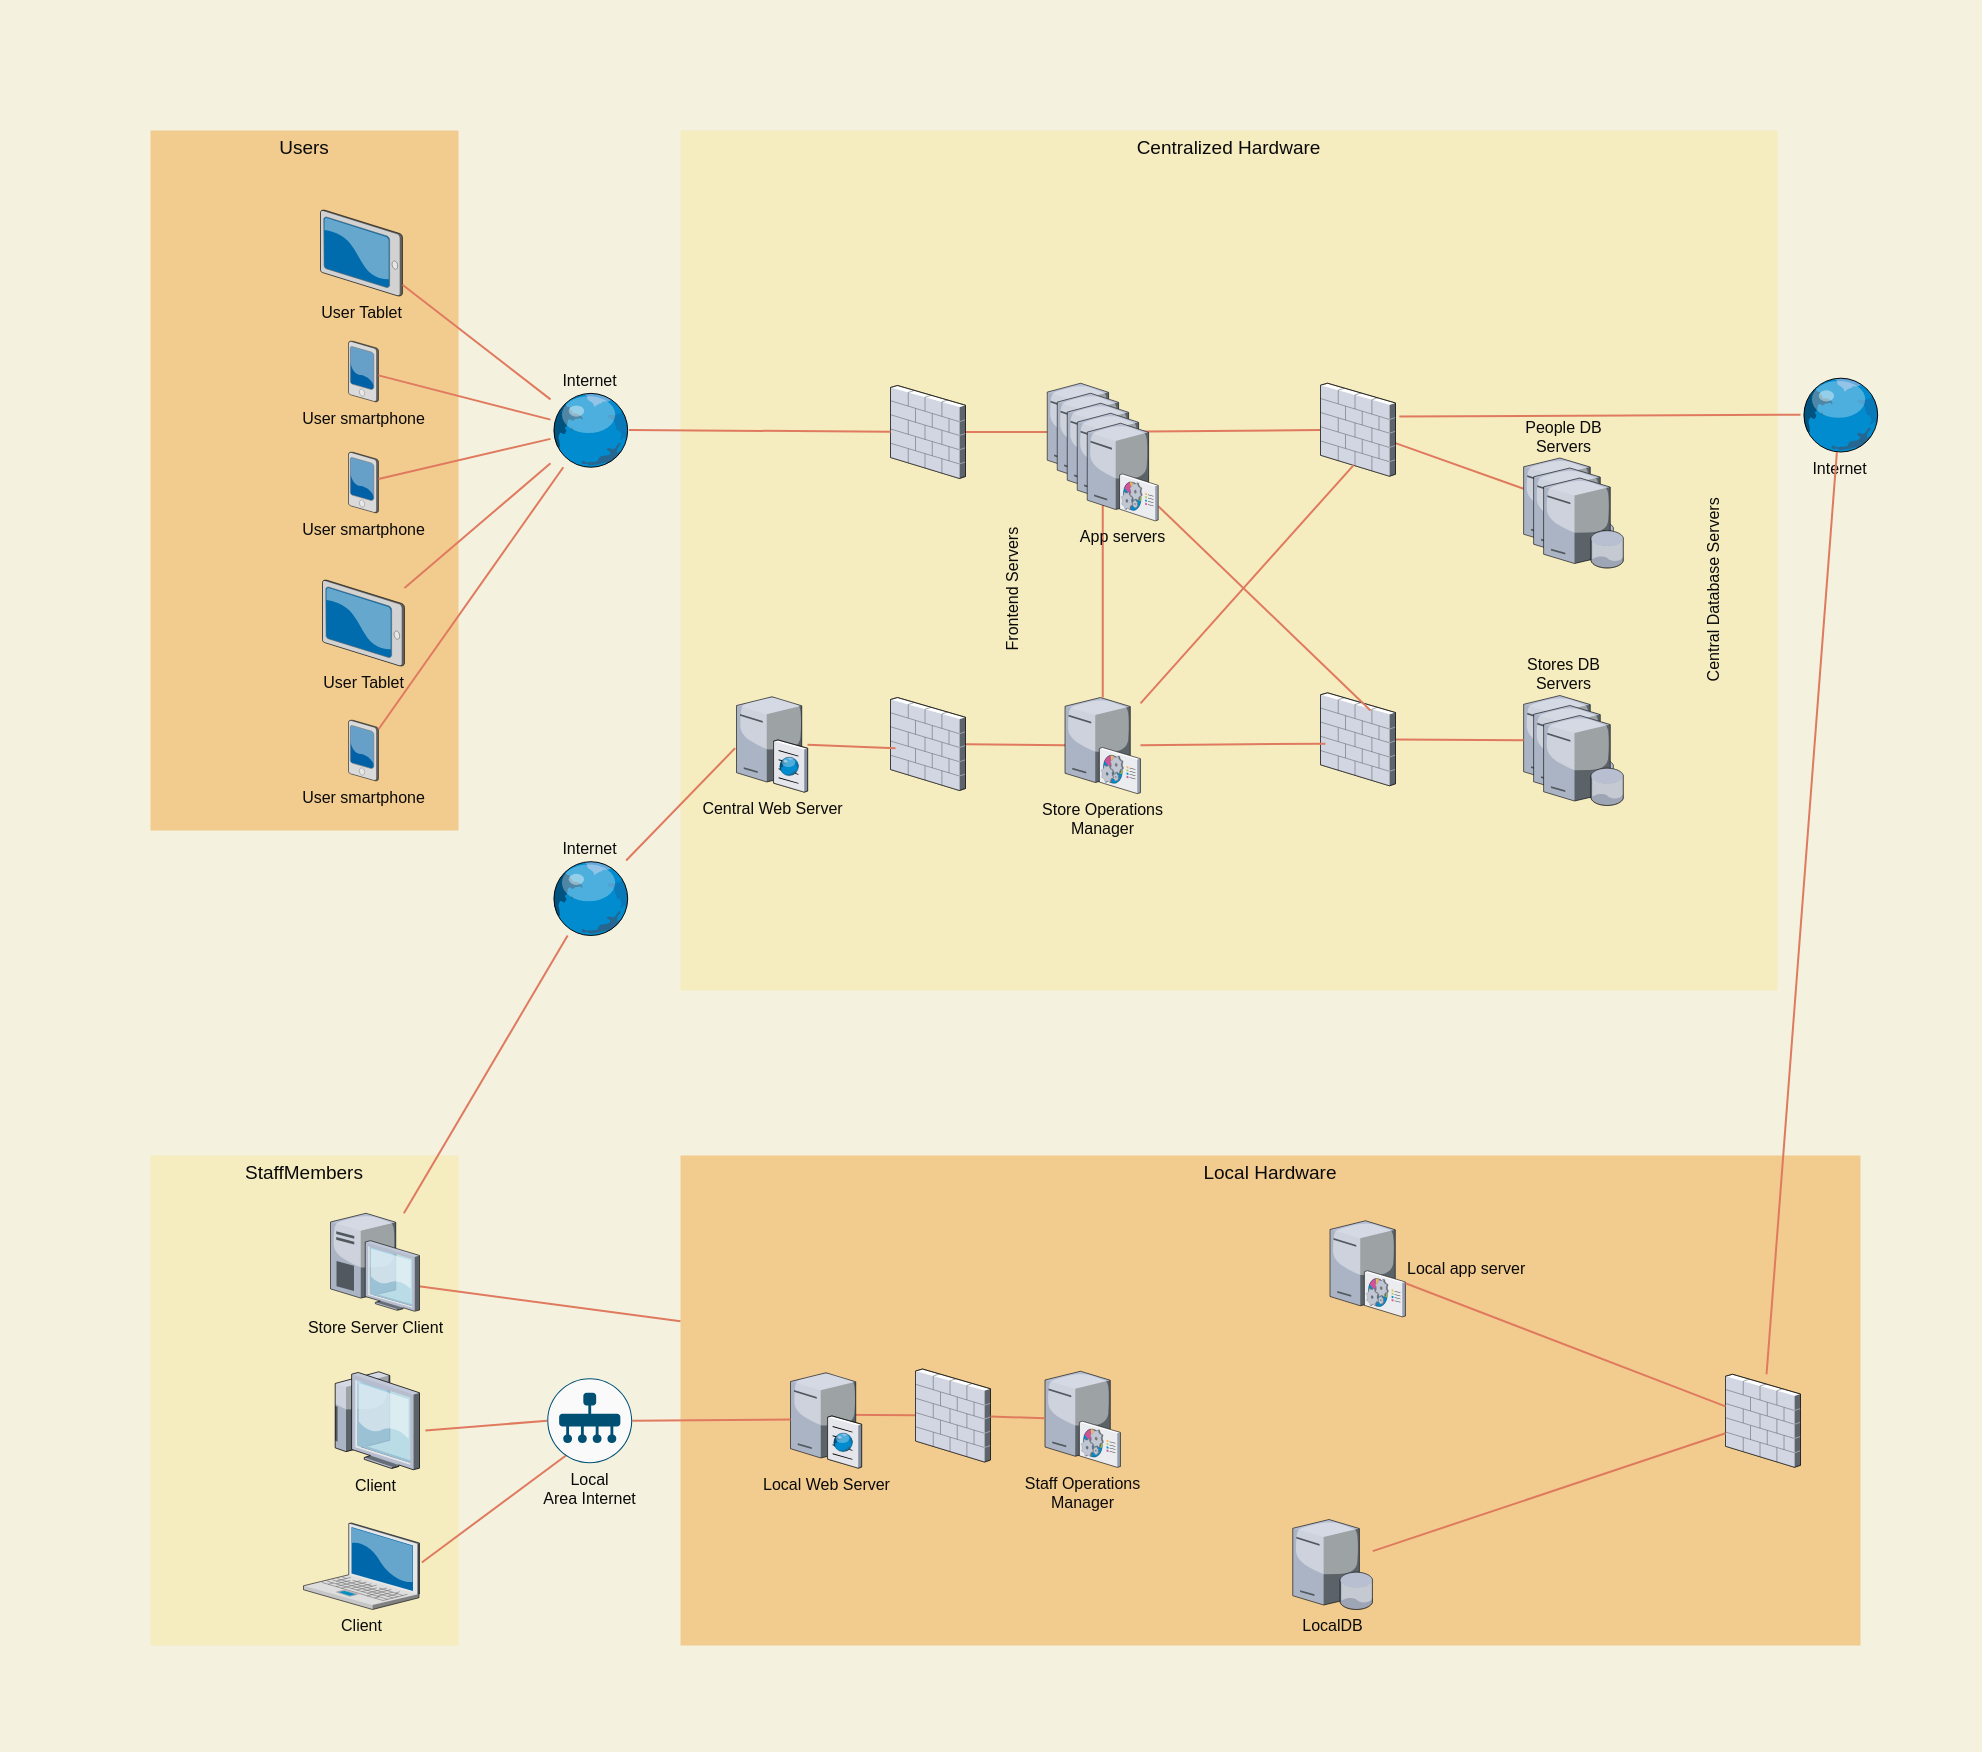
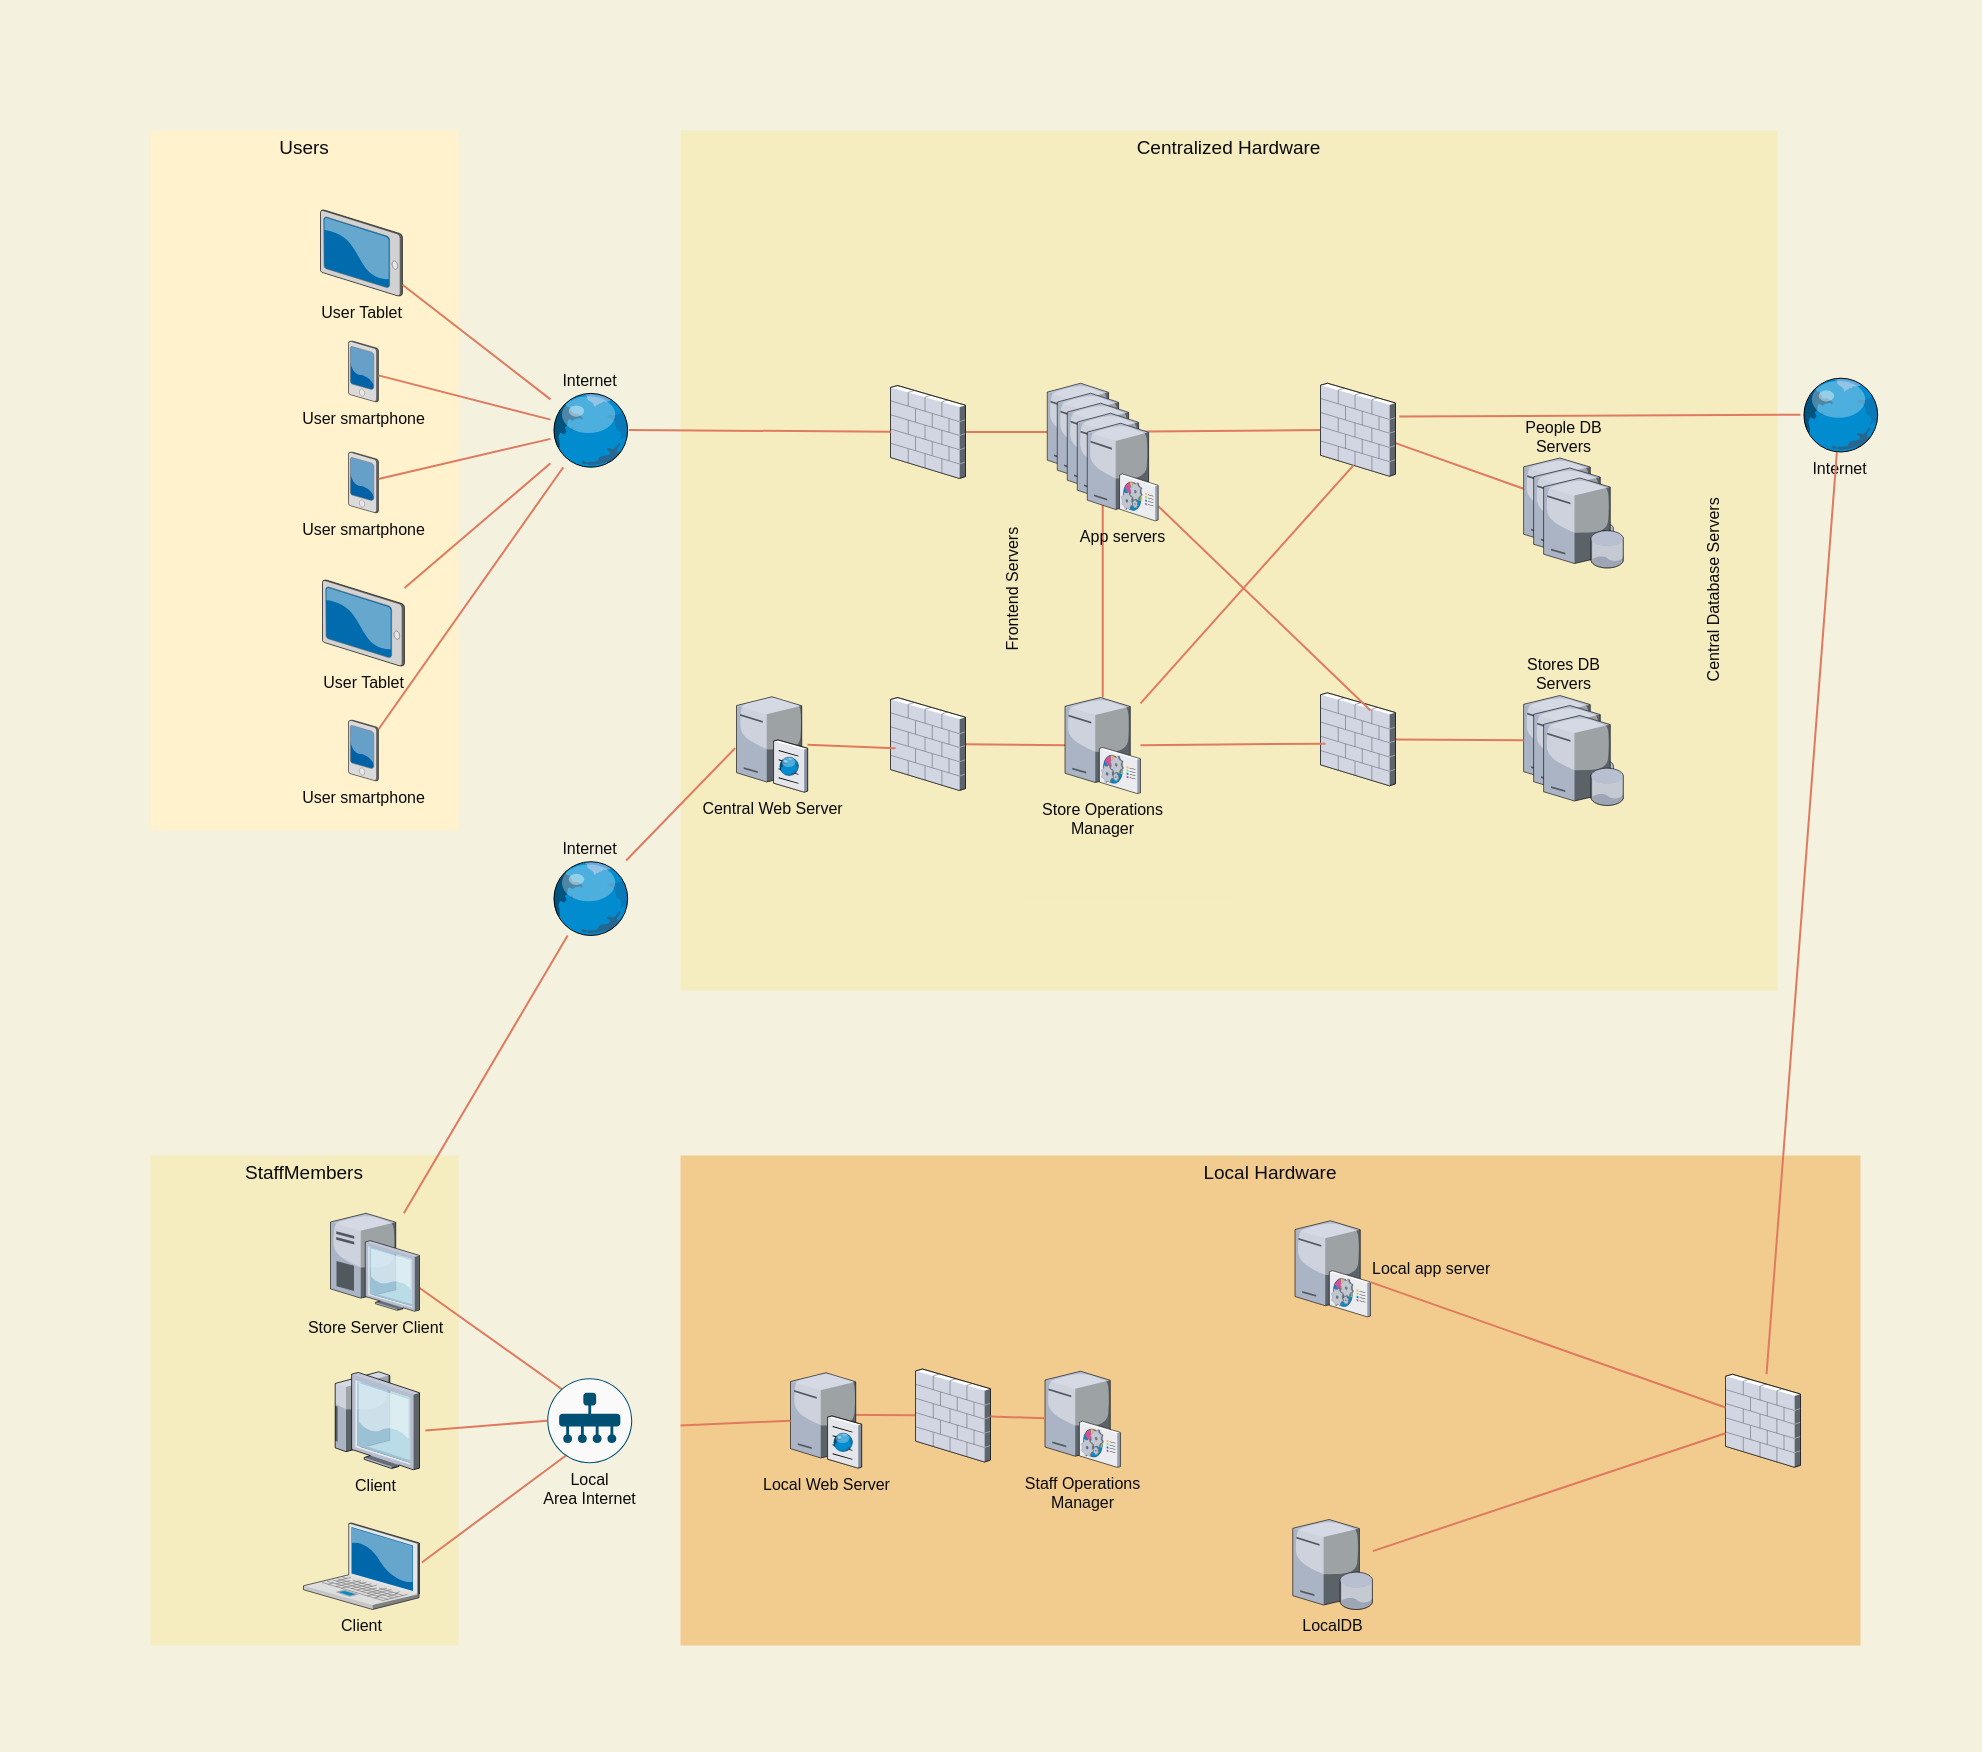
(305, 481) -> (305, 481)
(1368, 1269) -> (1333, 1269)
(549, 1304) -> (490, 1338)
(711, 1420) -> (736, 1423)
